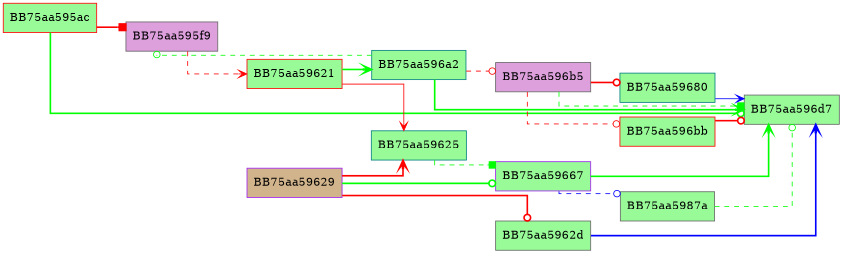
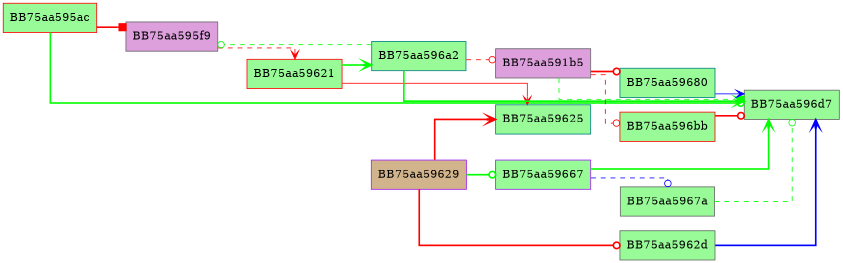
(543, 77) -> (543, 63)
(459, 165) -> none
(667, 206) -> (667, 202)
